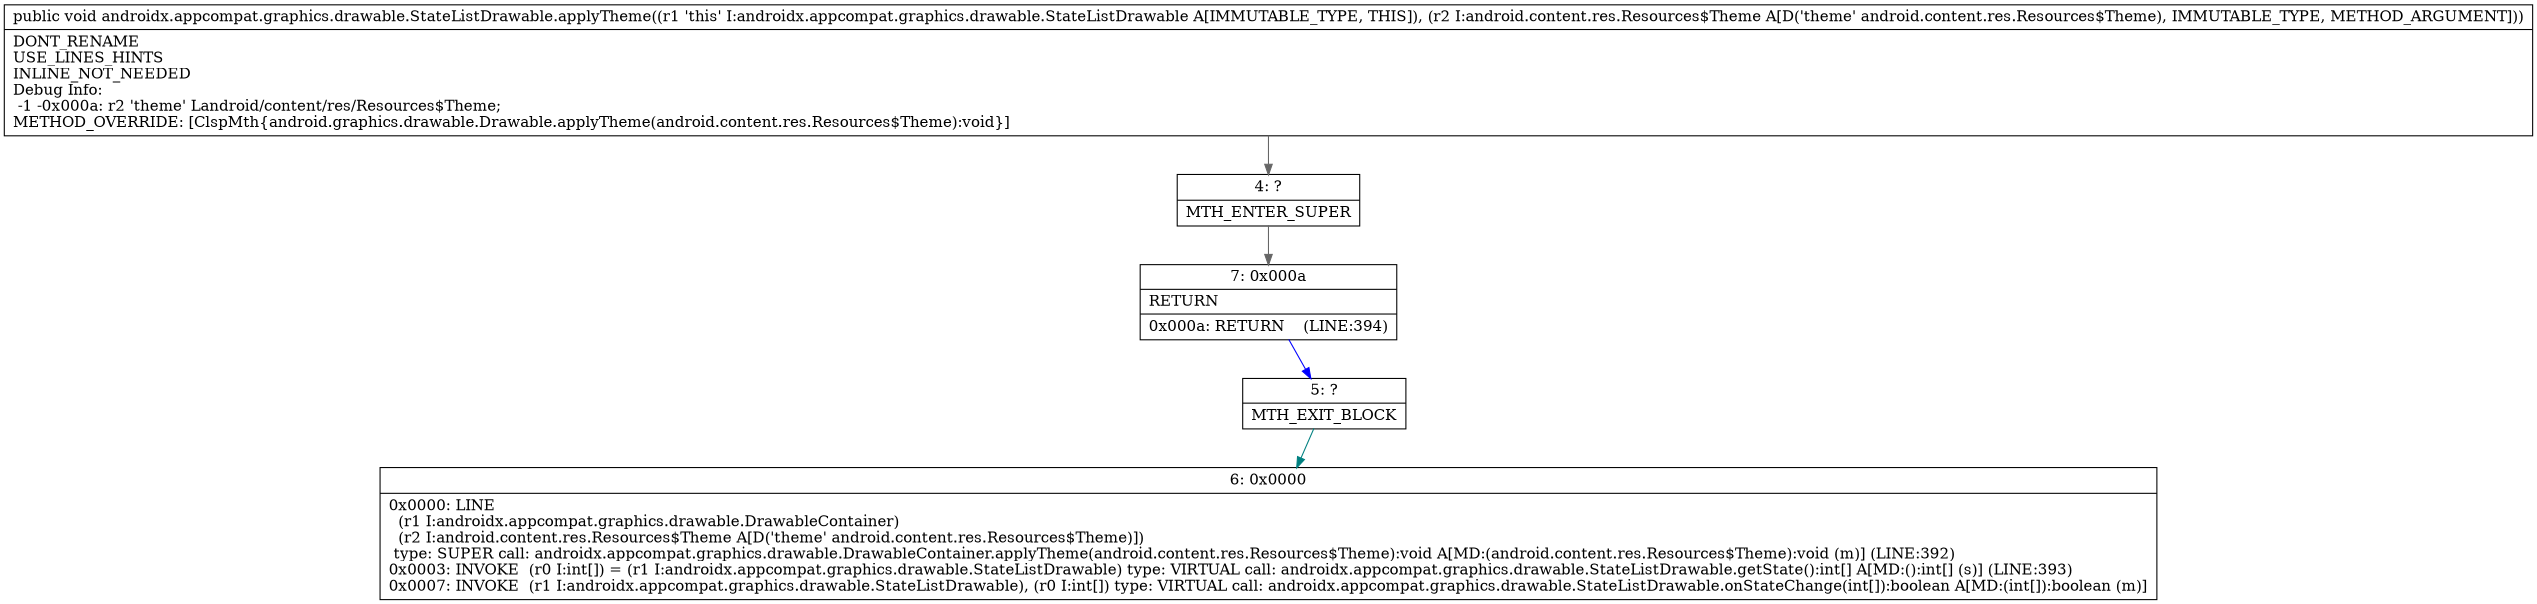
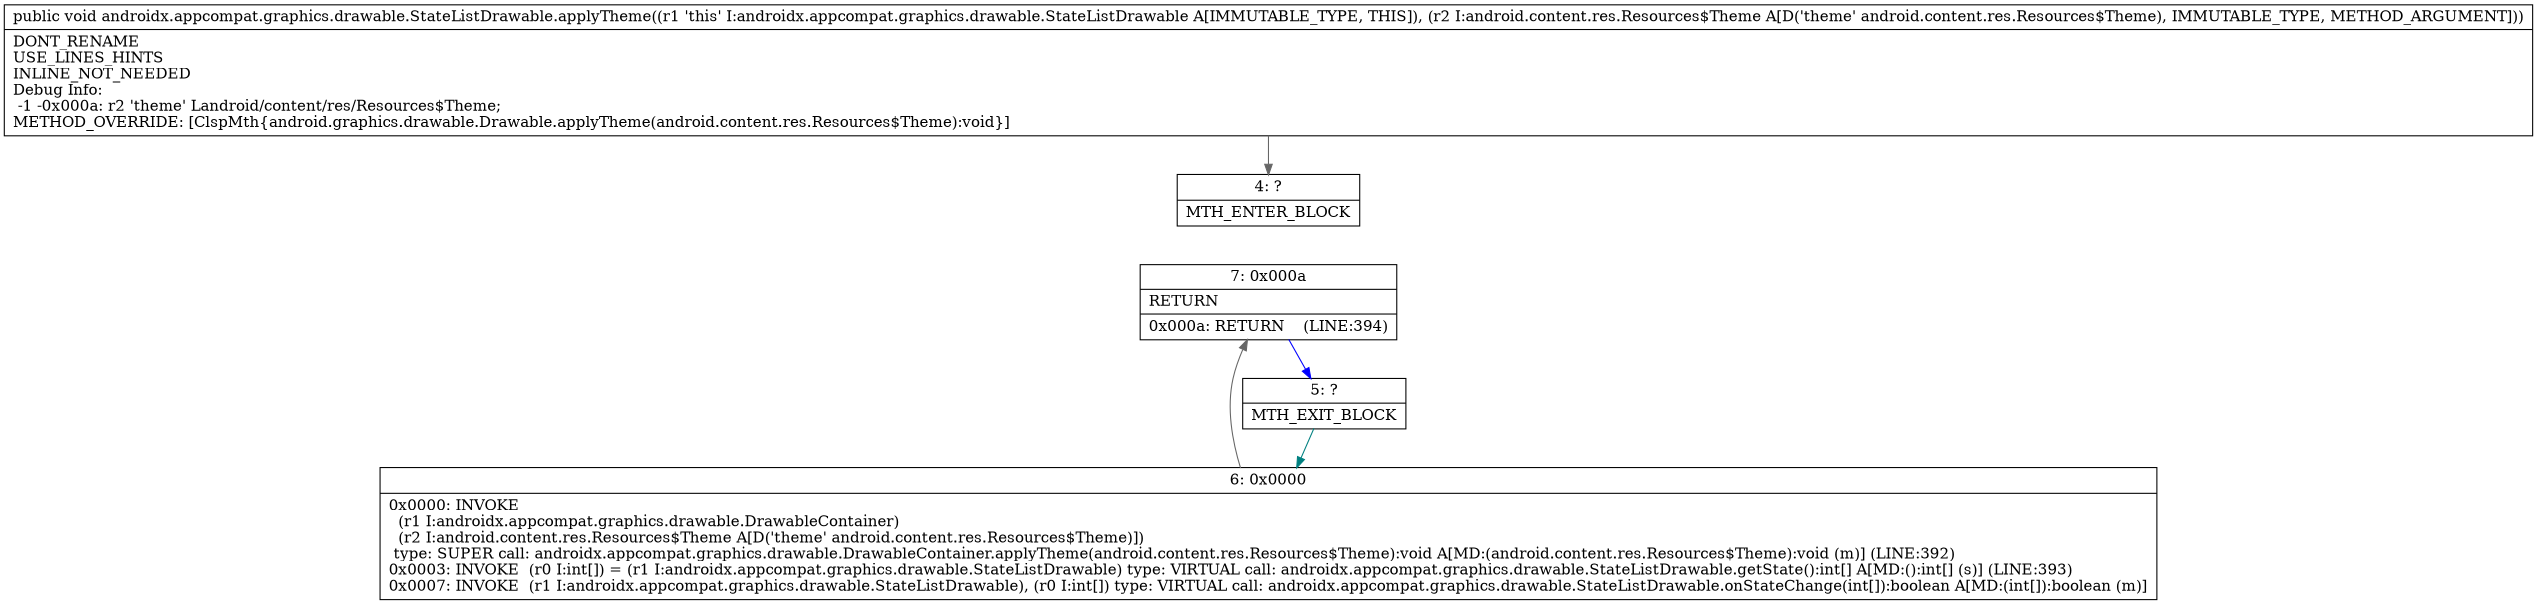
(1268, 213) -> (1268, 213)
(1268, 240) -> (1230, 408)
(447, 506) -> (459, 506)
